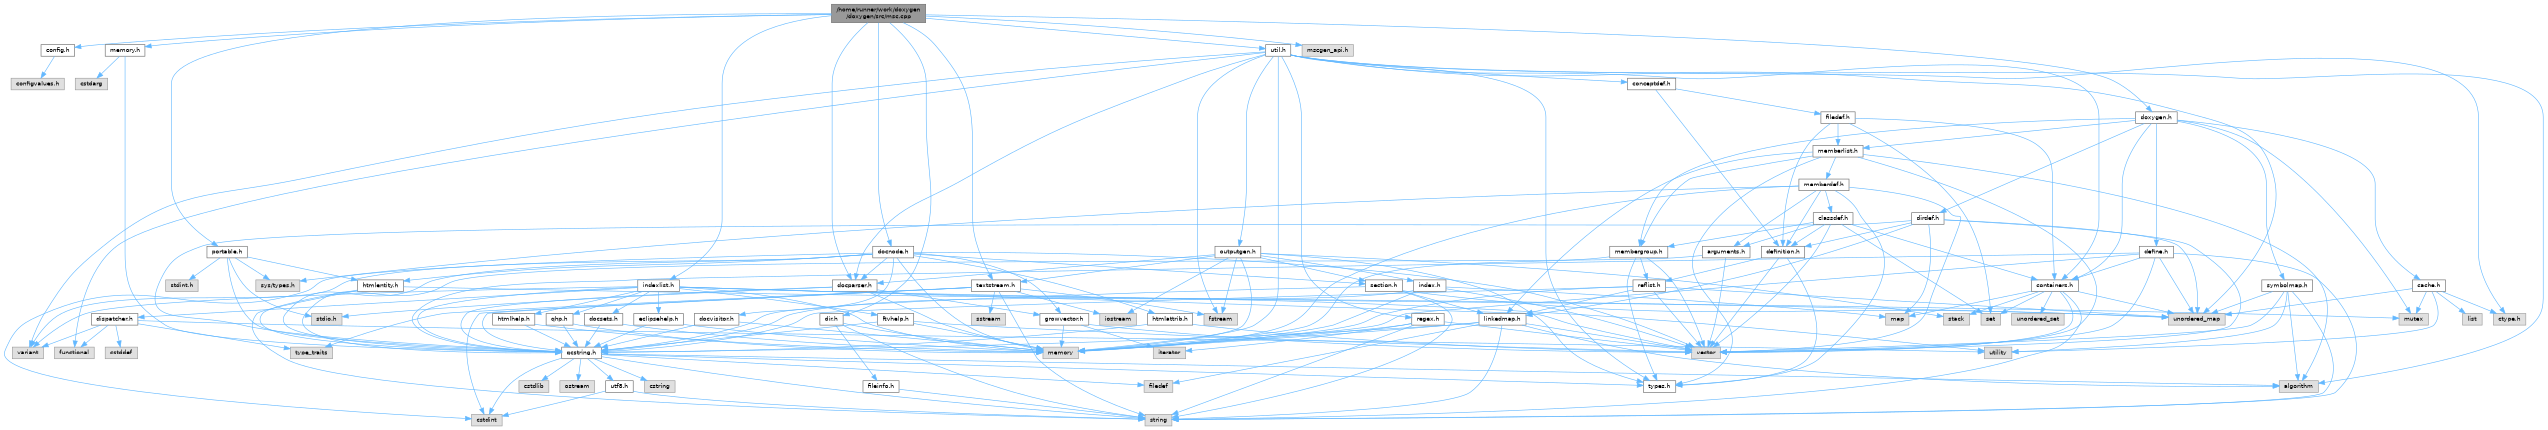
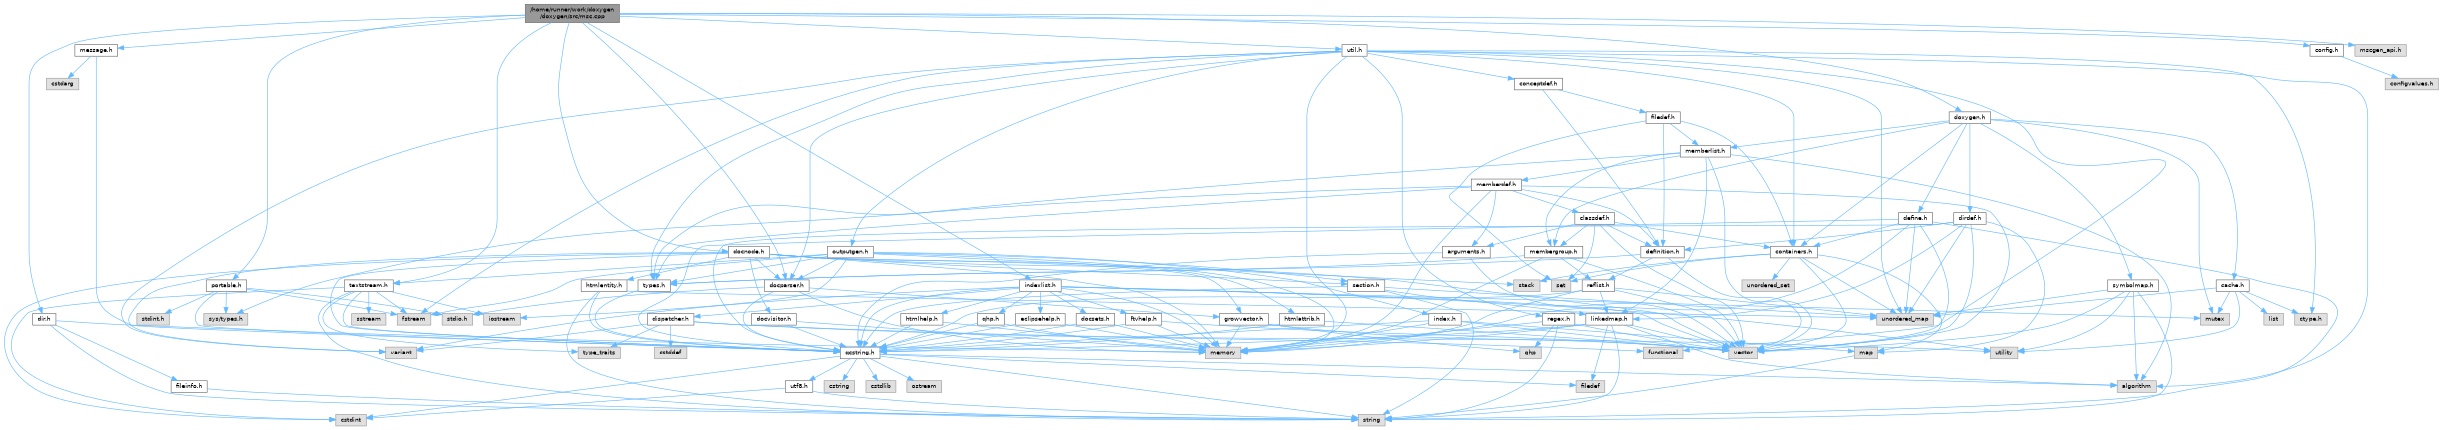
(125, 50) -> (96, 50)
(299, 268) -> (319, 301)
(1169, 353) -> (1531, 353)
(1119, 370) -> (685, 343)
(1656, 403) -> (1624, 393)
